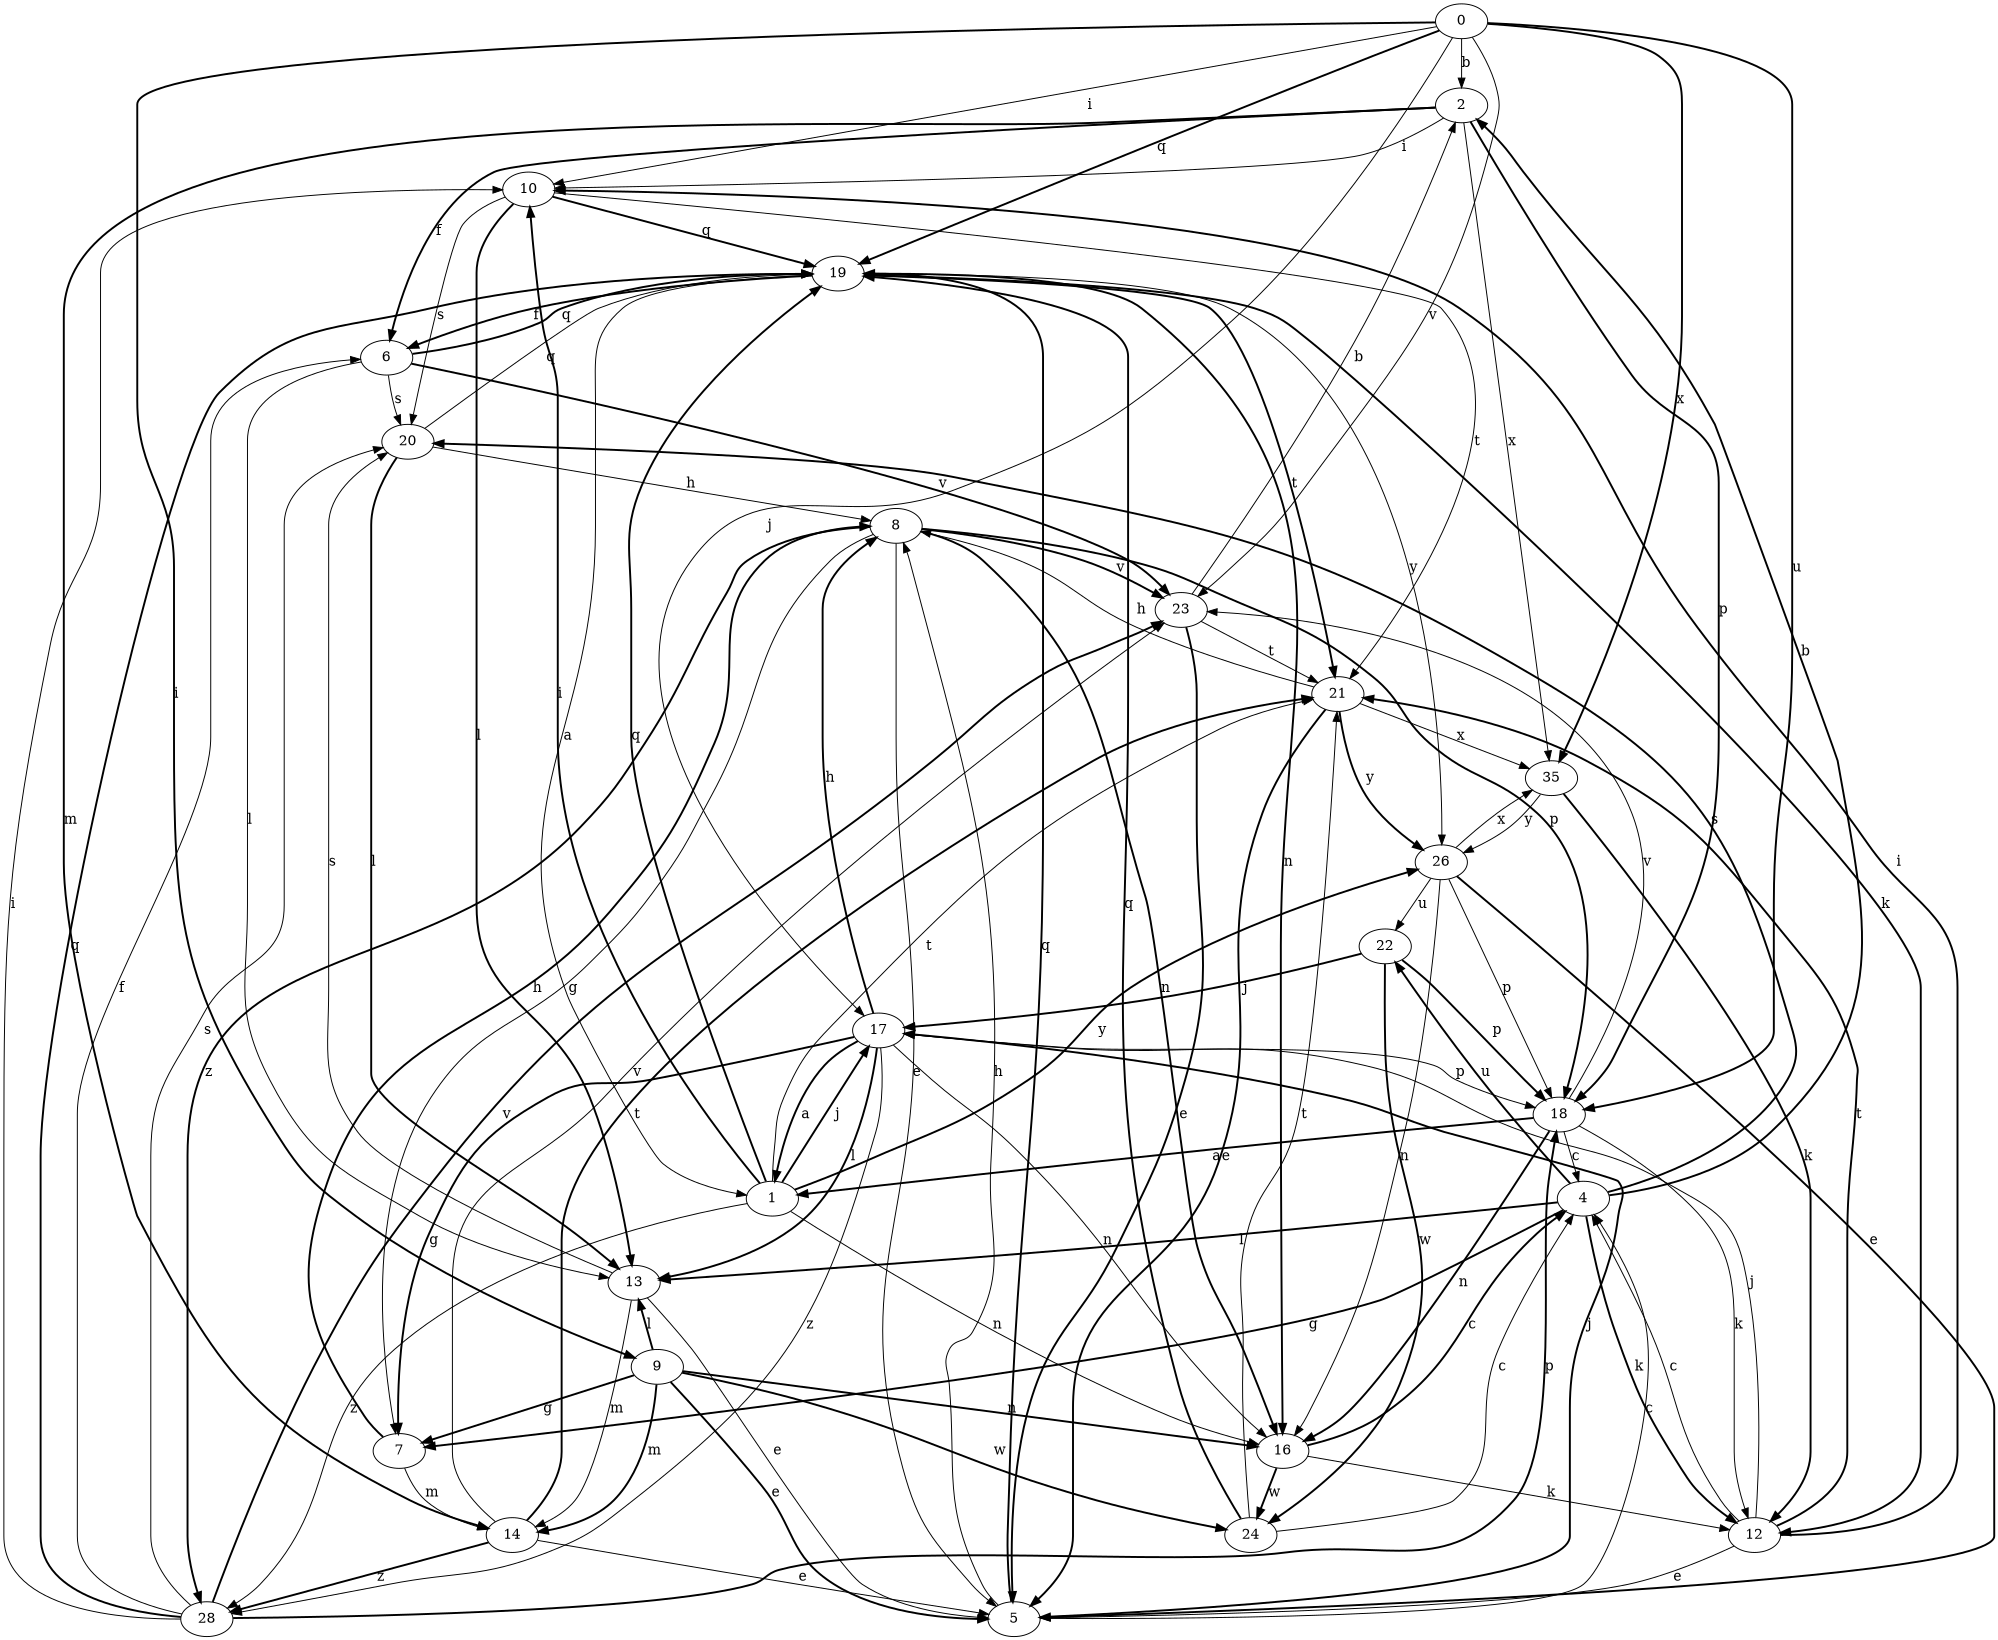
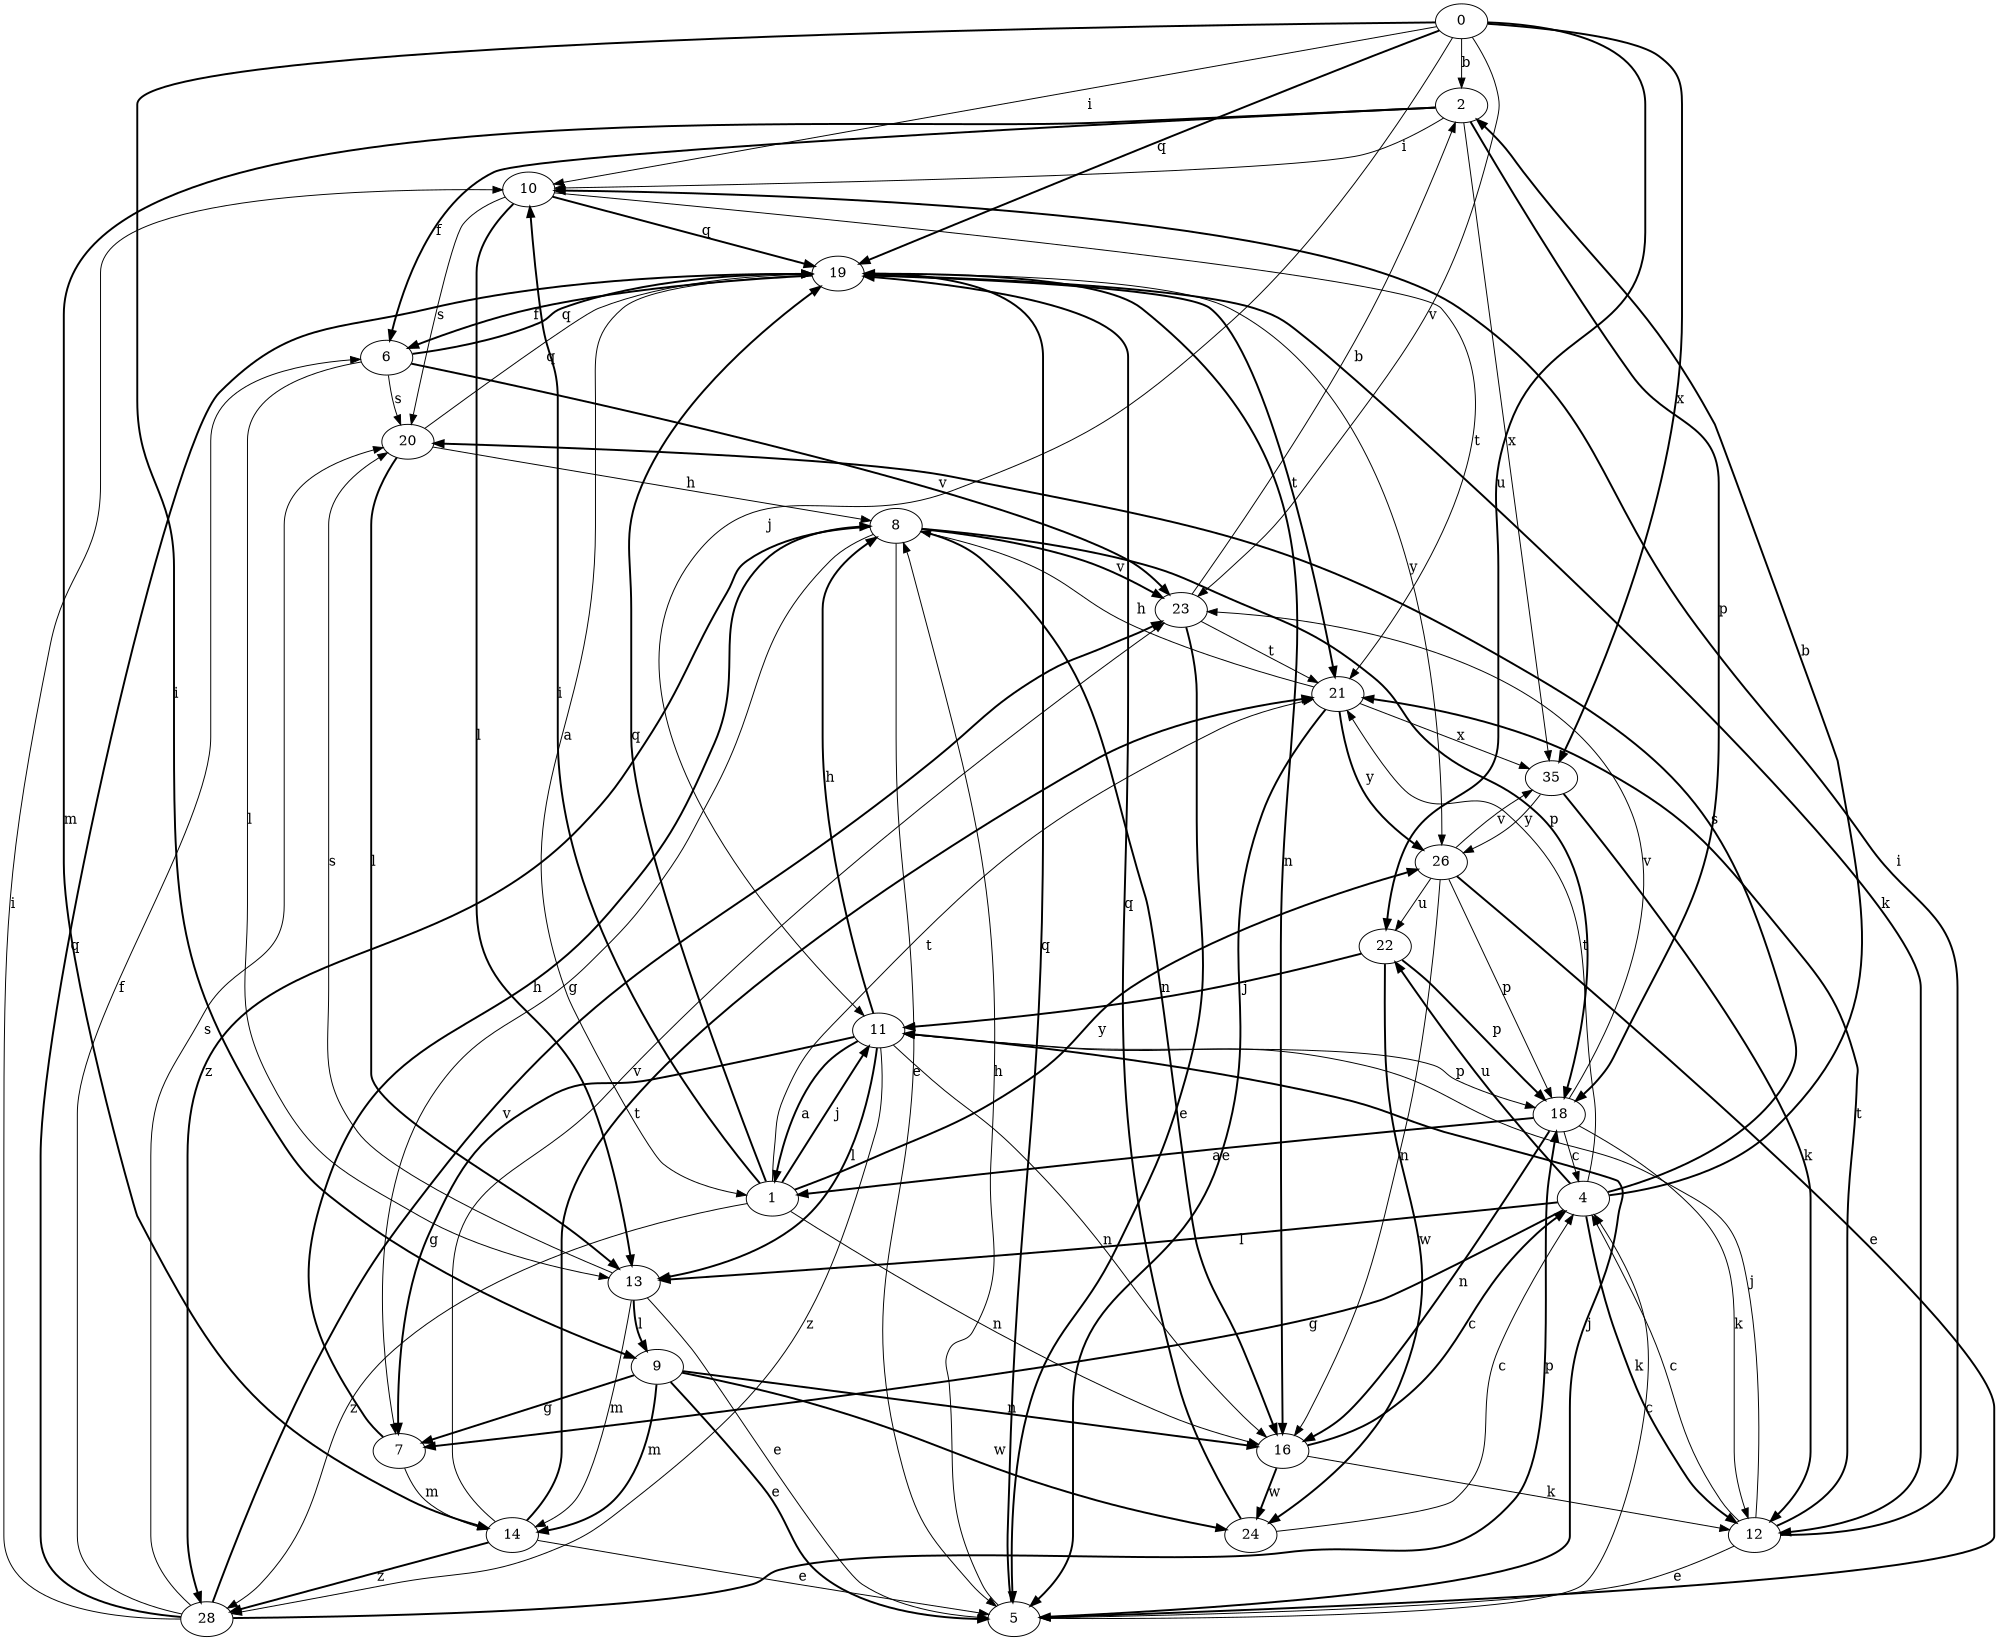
(1792, 506) -> (1516, 413)
(1502, 820) -> (1502, 820)
(879, 1030) -> (879, 1030)
(1296, 1124) -> (1565, 890)
(647, 1330) -> (636, 1322)
